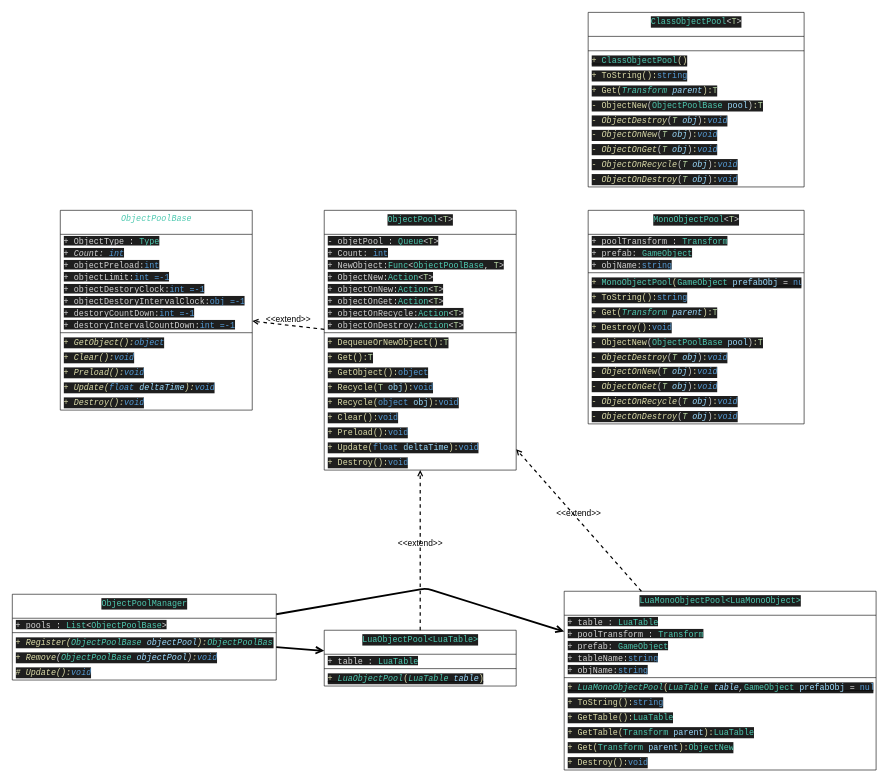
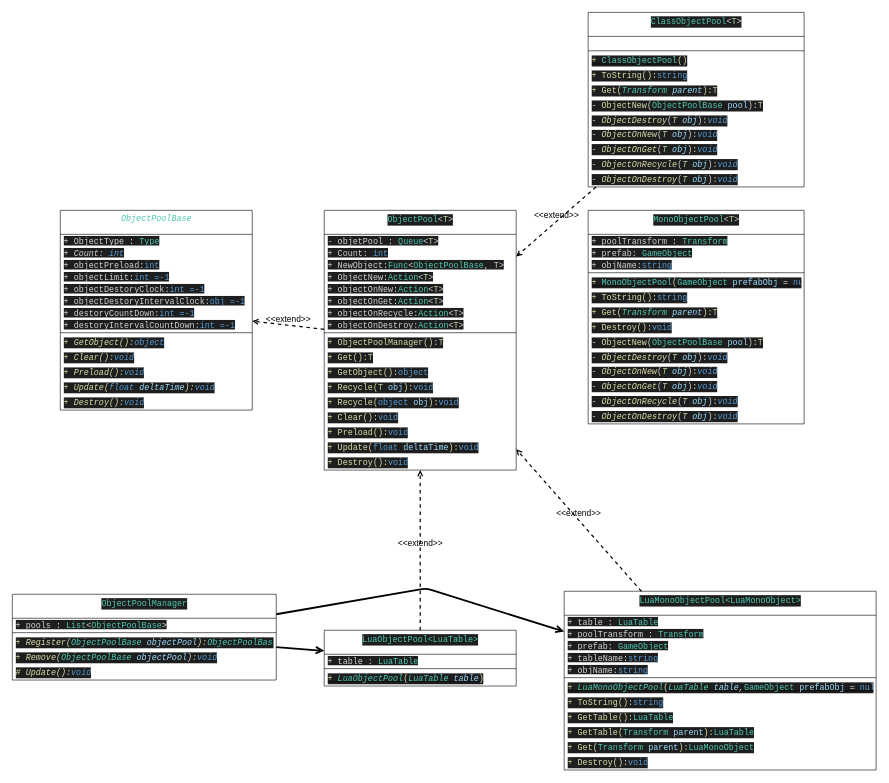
none -> (557, 221)
(375, 343) -> (372, 343)
(633, 748) -> (641, 748)
